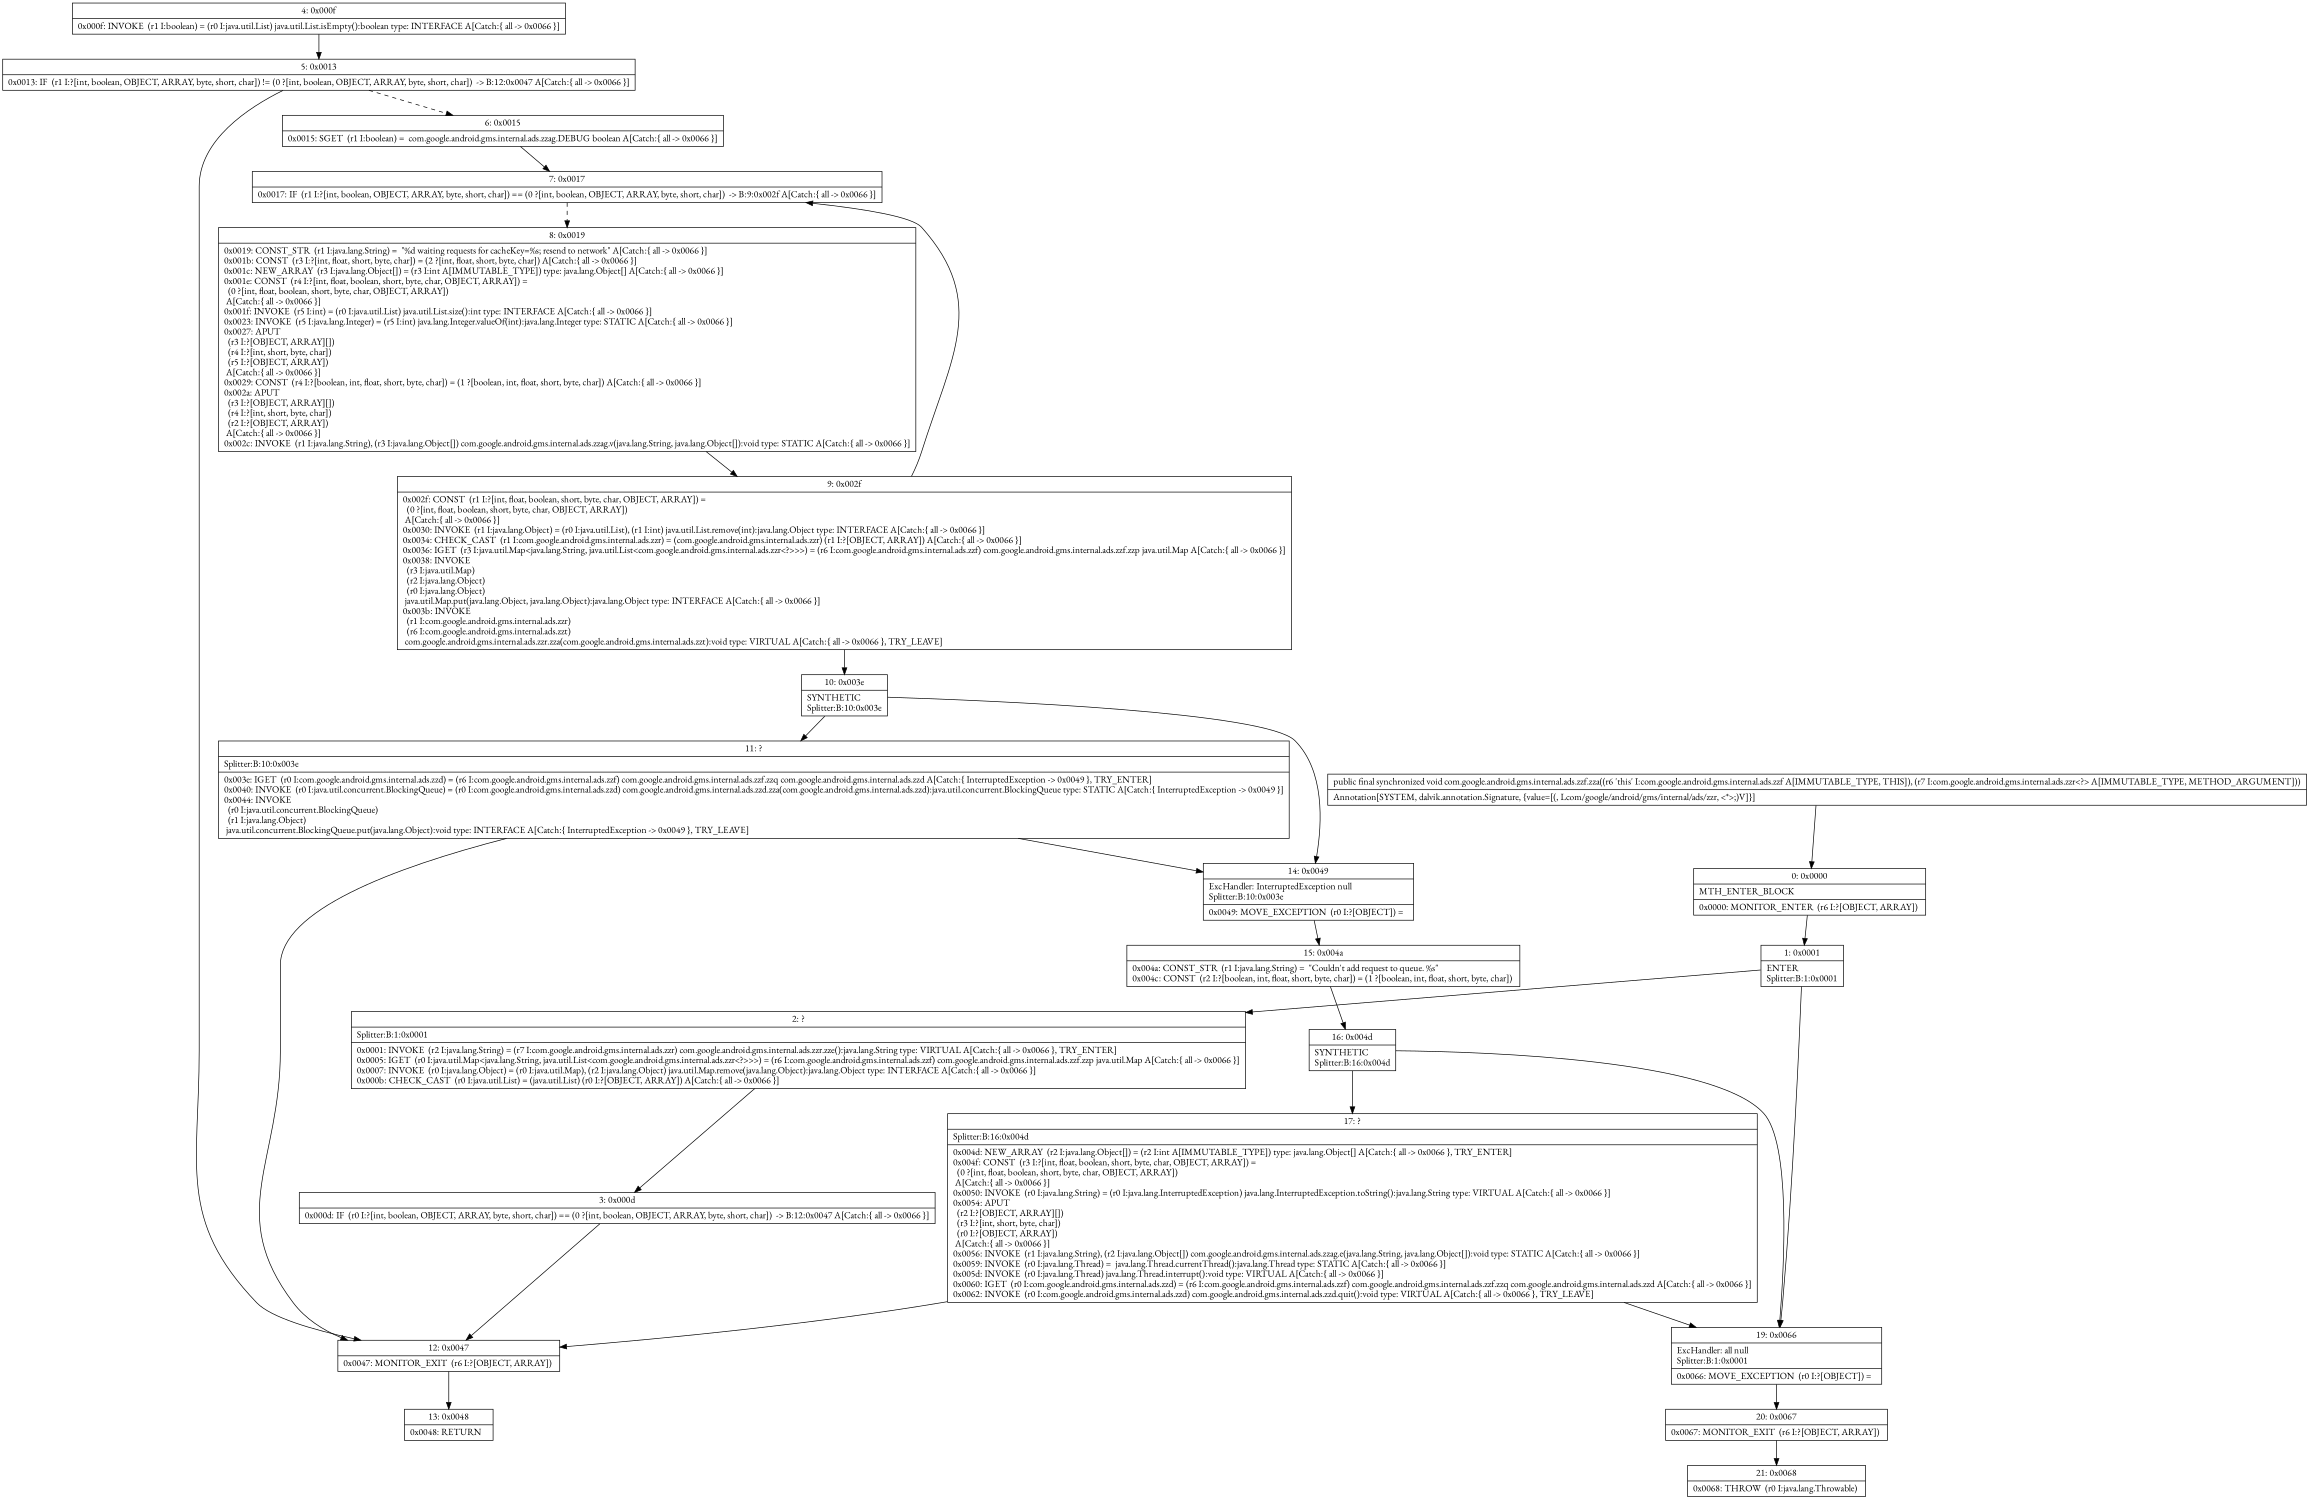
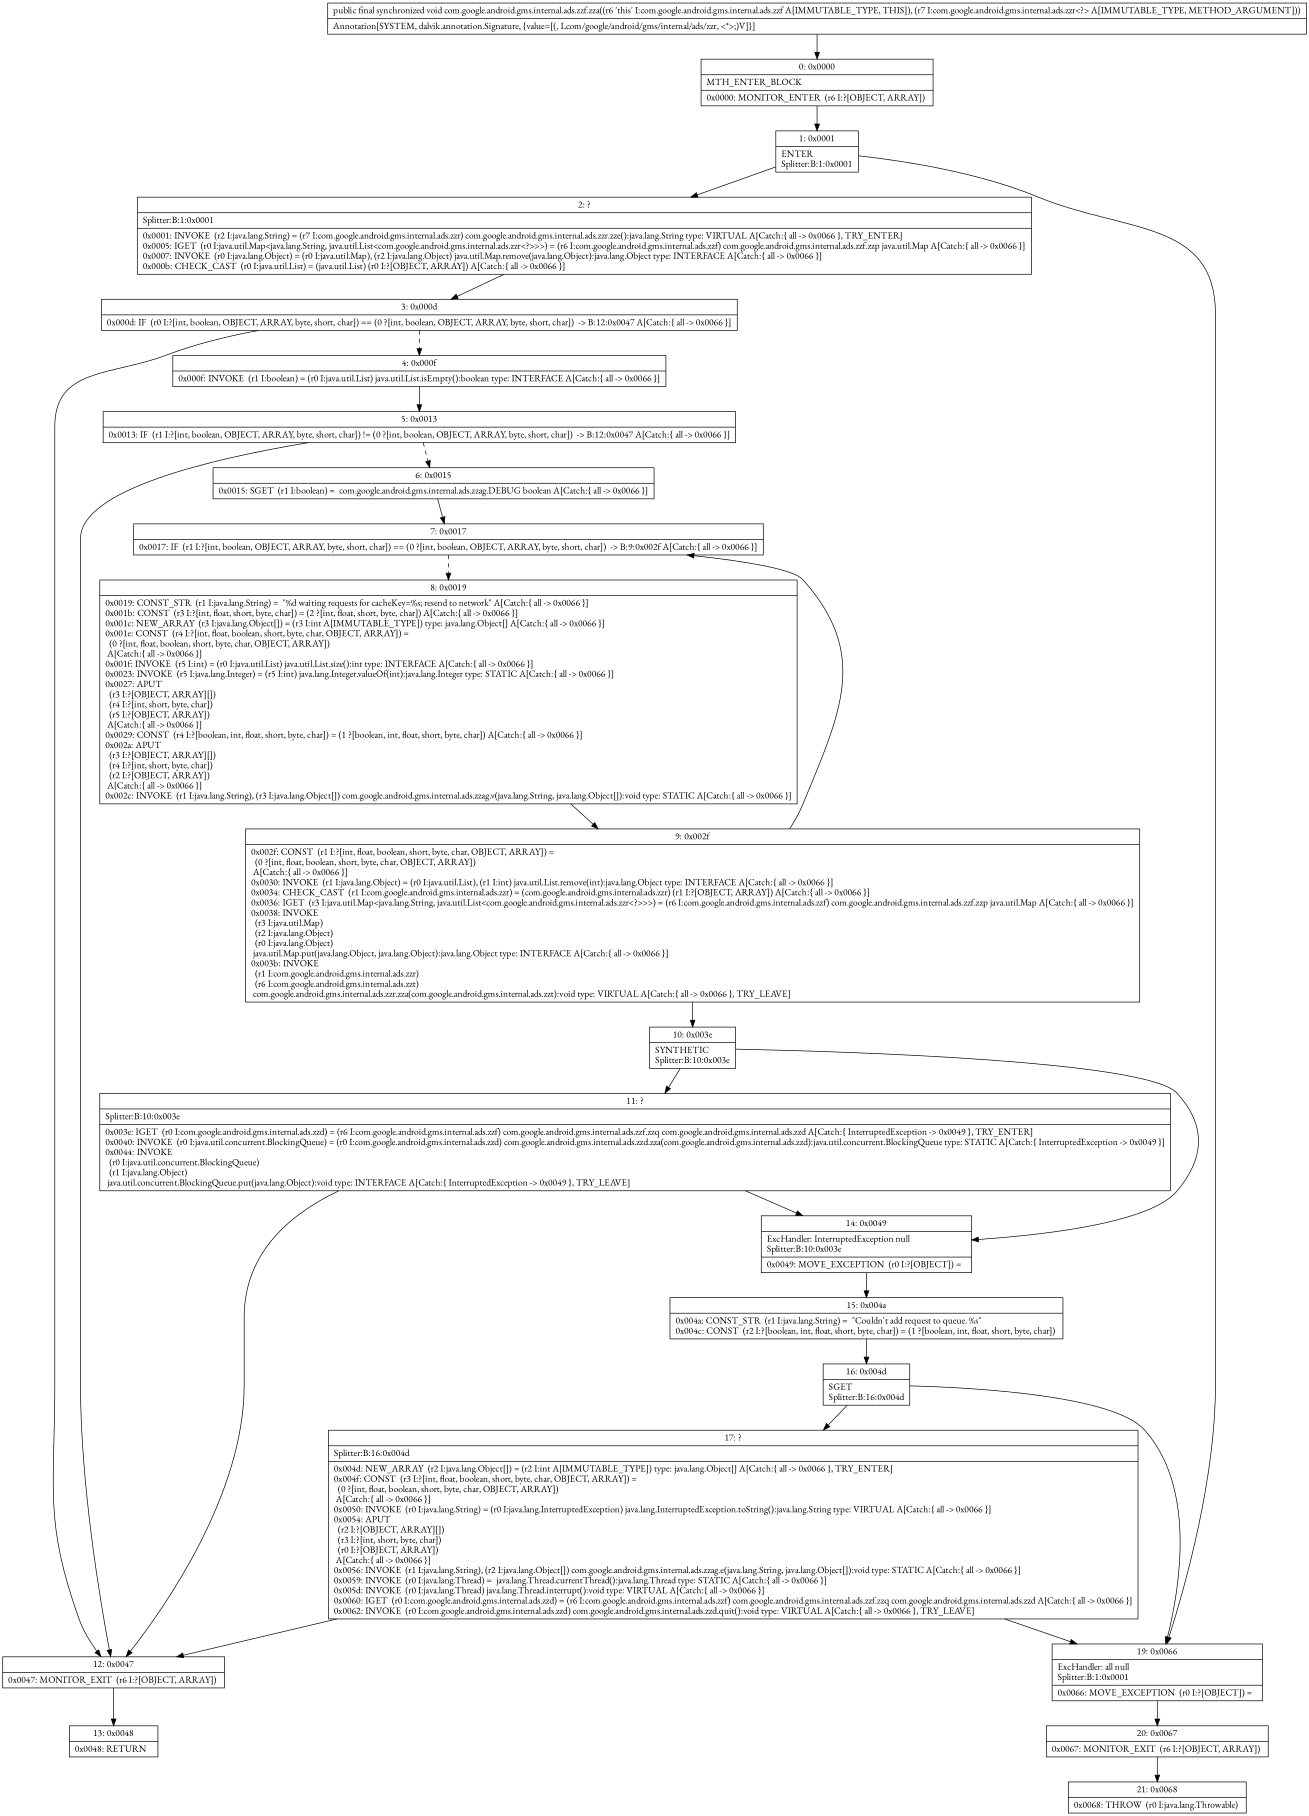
none -> (419, 340)
(1342, 1052) -> (841, 1387)
